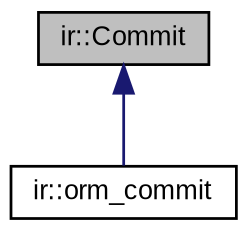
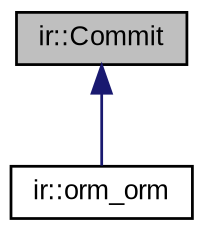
(124, 192) -> (102, 192)
